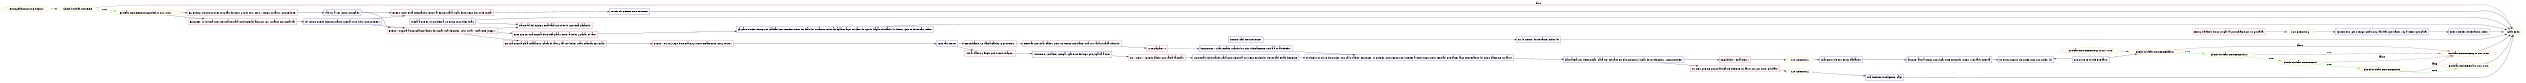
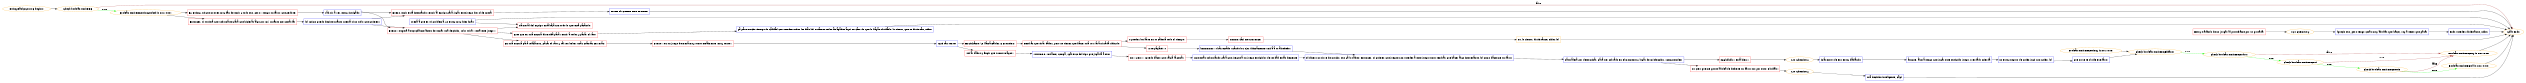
none -> (1157, 40)
(1246, 40) -> (1246, 40)
(1539, 40) -> (1539, 40)
(2311, 47) -> none
(2329, 53) -> (2329, 53)
(2382, 57) -> (2382, 57)
(2064, 59) -> (2062, 61)
